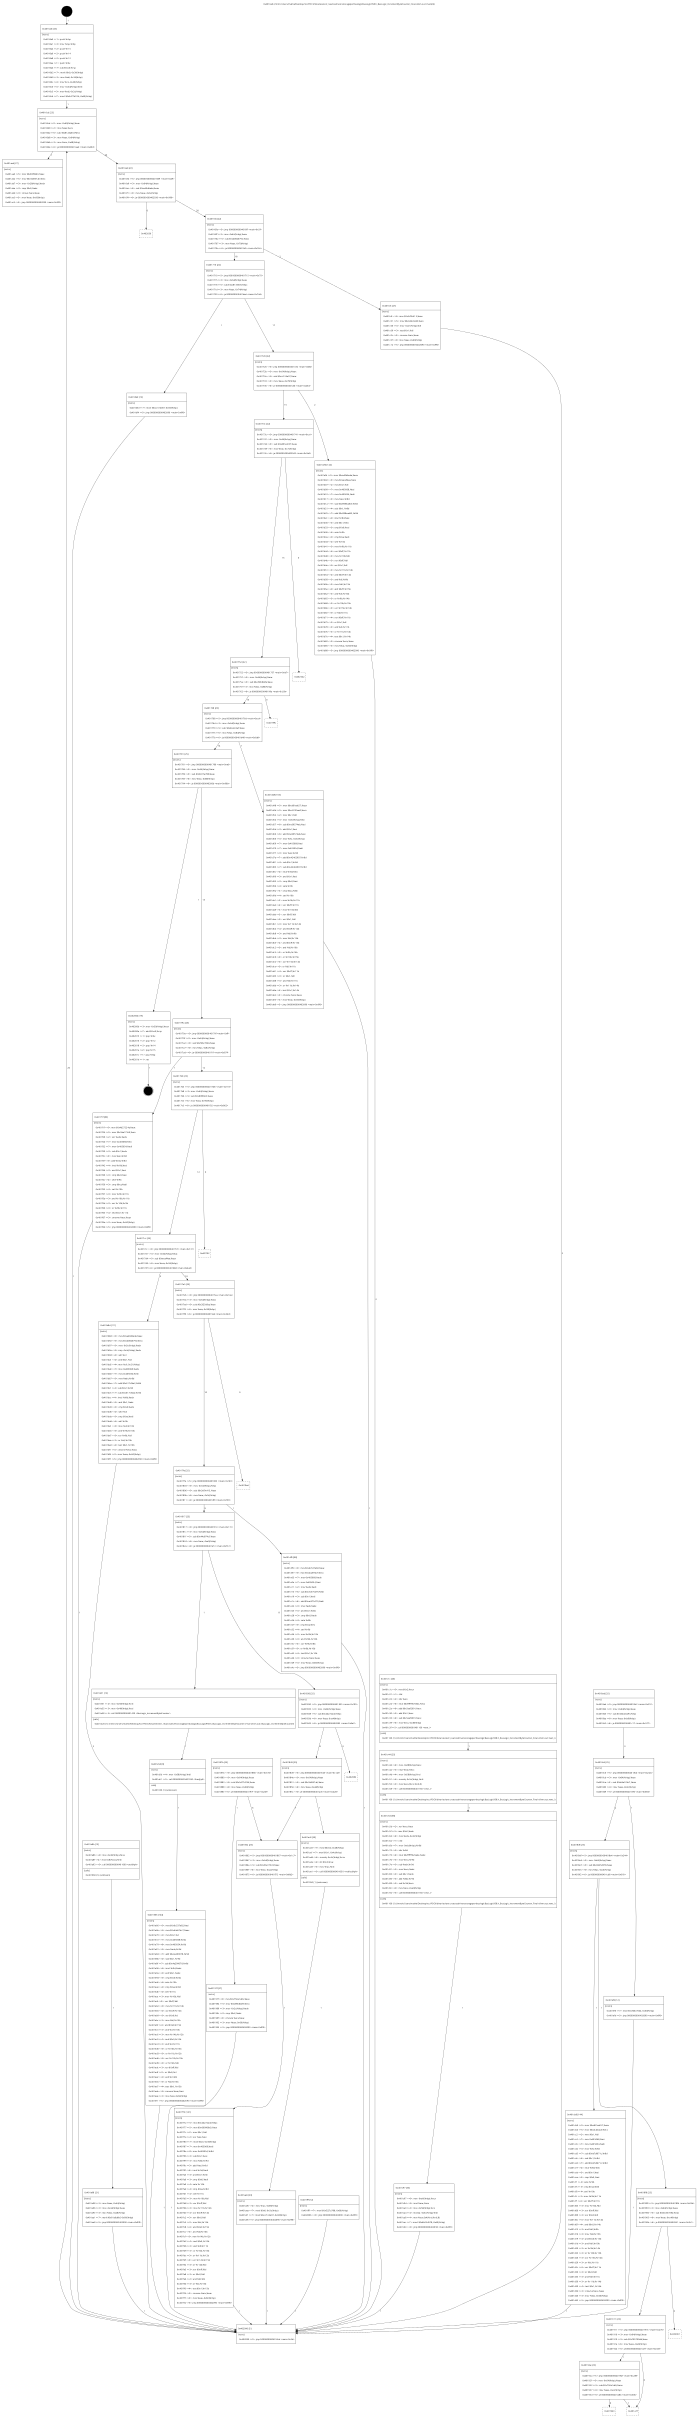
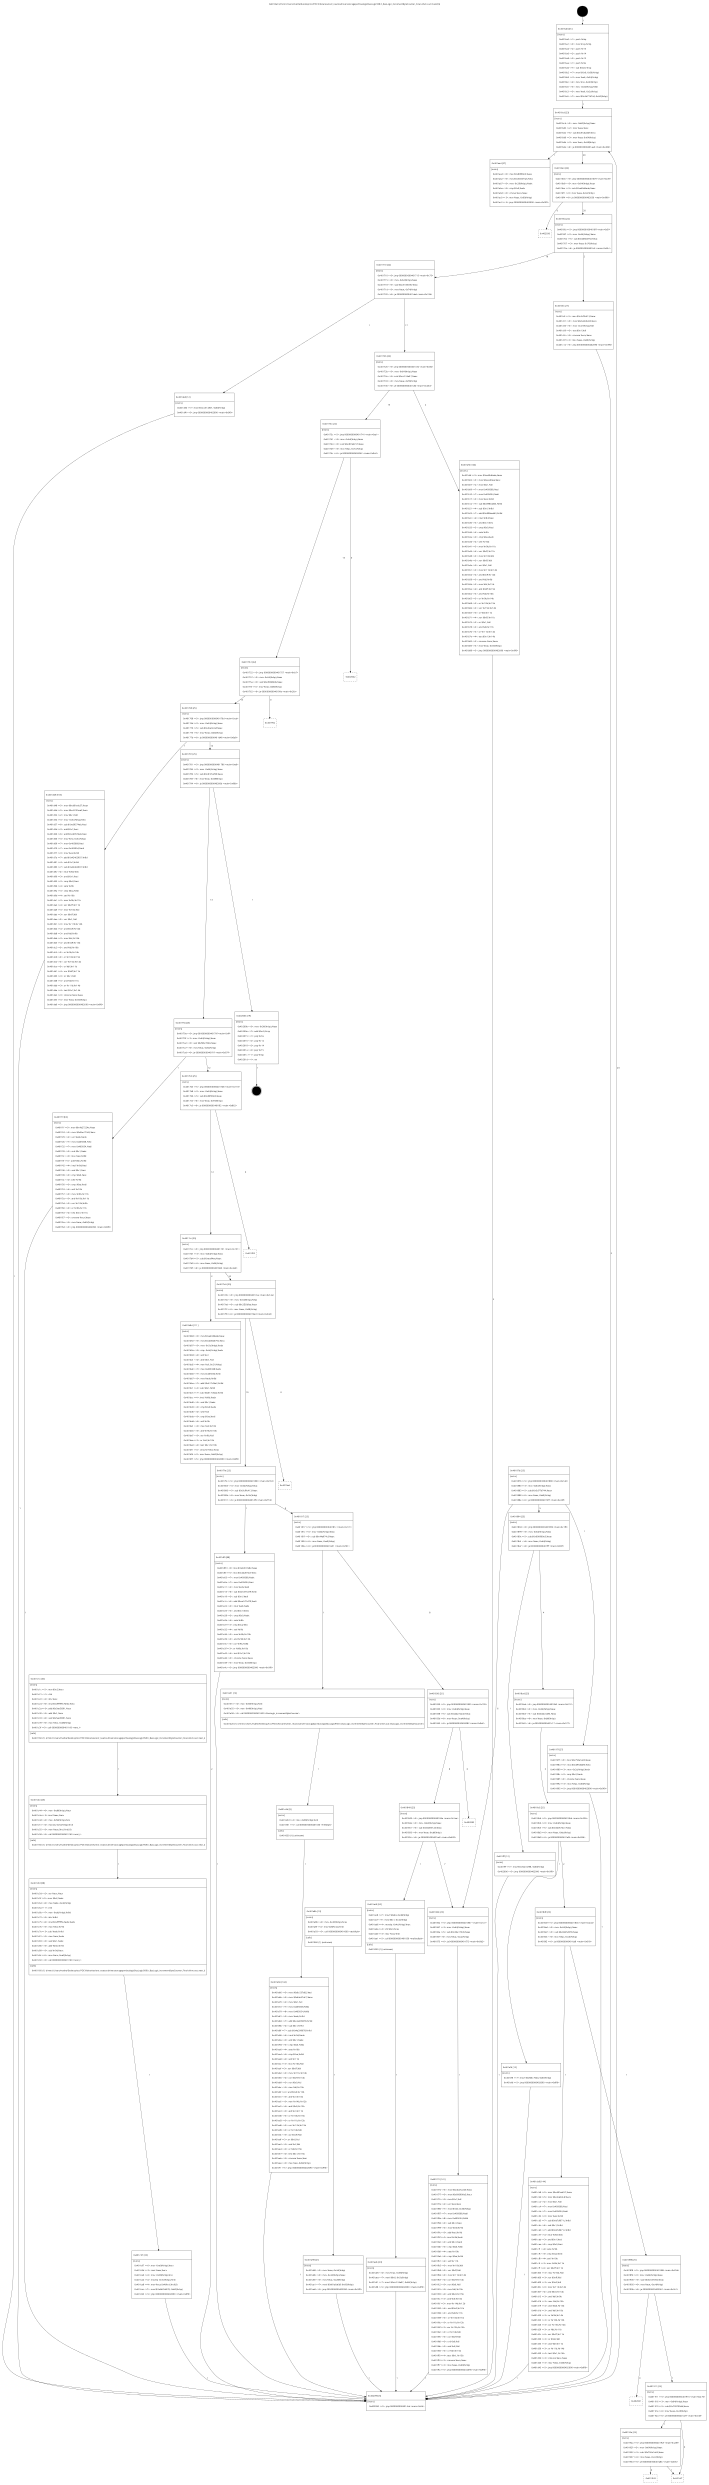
none -> (539, 1531)
